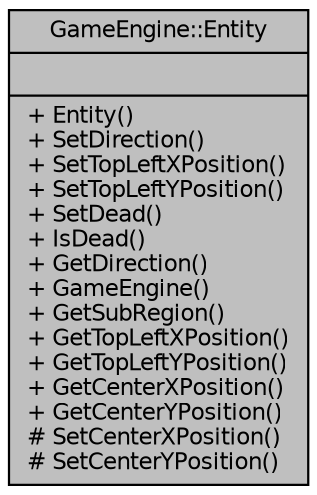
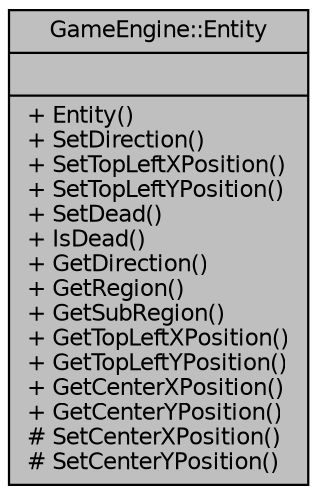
(119, 289) -> (106, 289)
